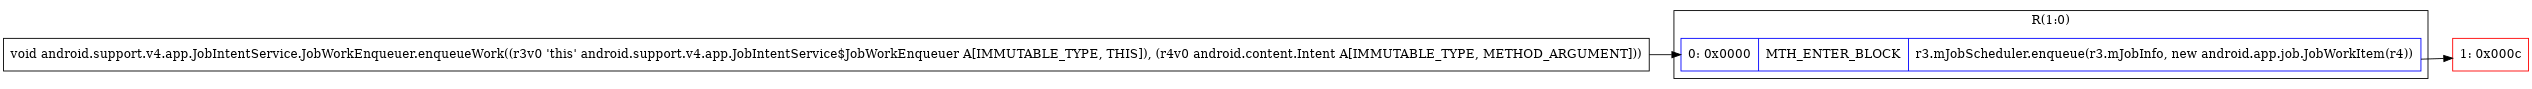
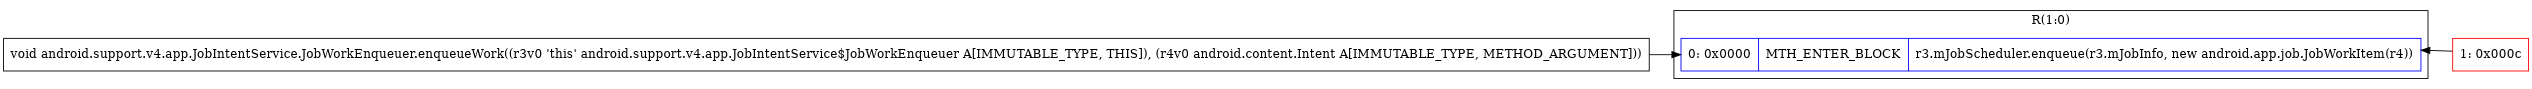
(2433, 59) -> (2441, 51)
